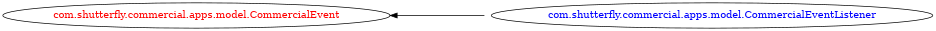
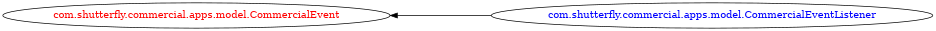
(441, 15) -> (444, 15)
